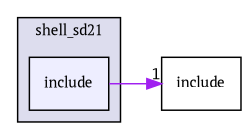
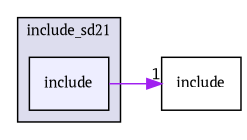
(69, 32) -> (69, 32)
